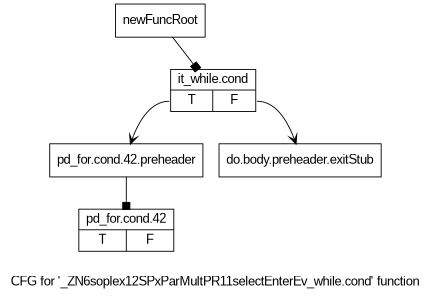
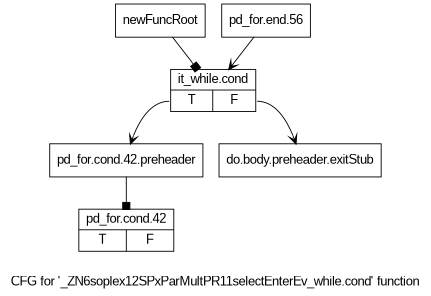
none -> (266, 21)
